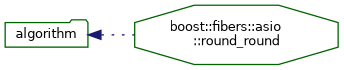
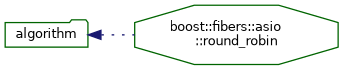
(236, 35) -> (236, 35)
